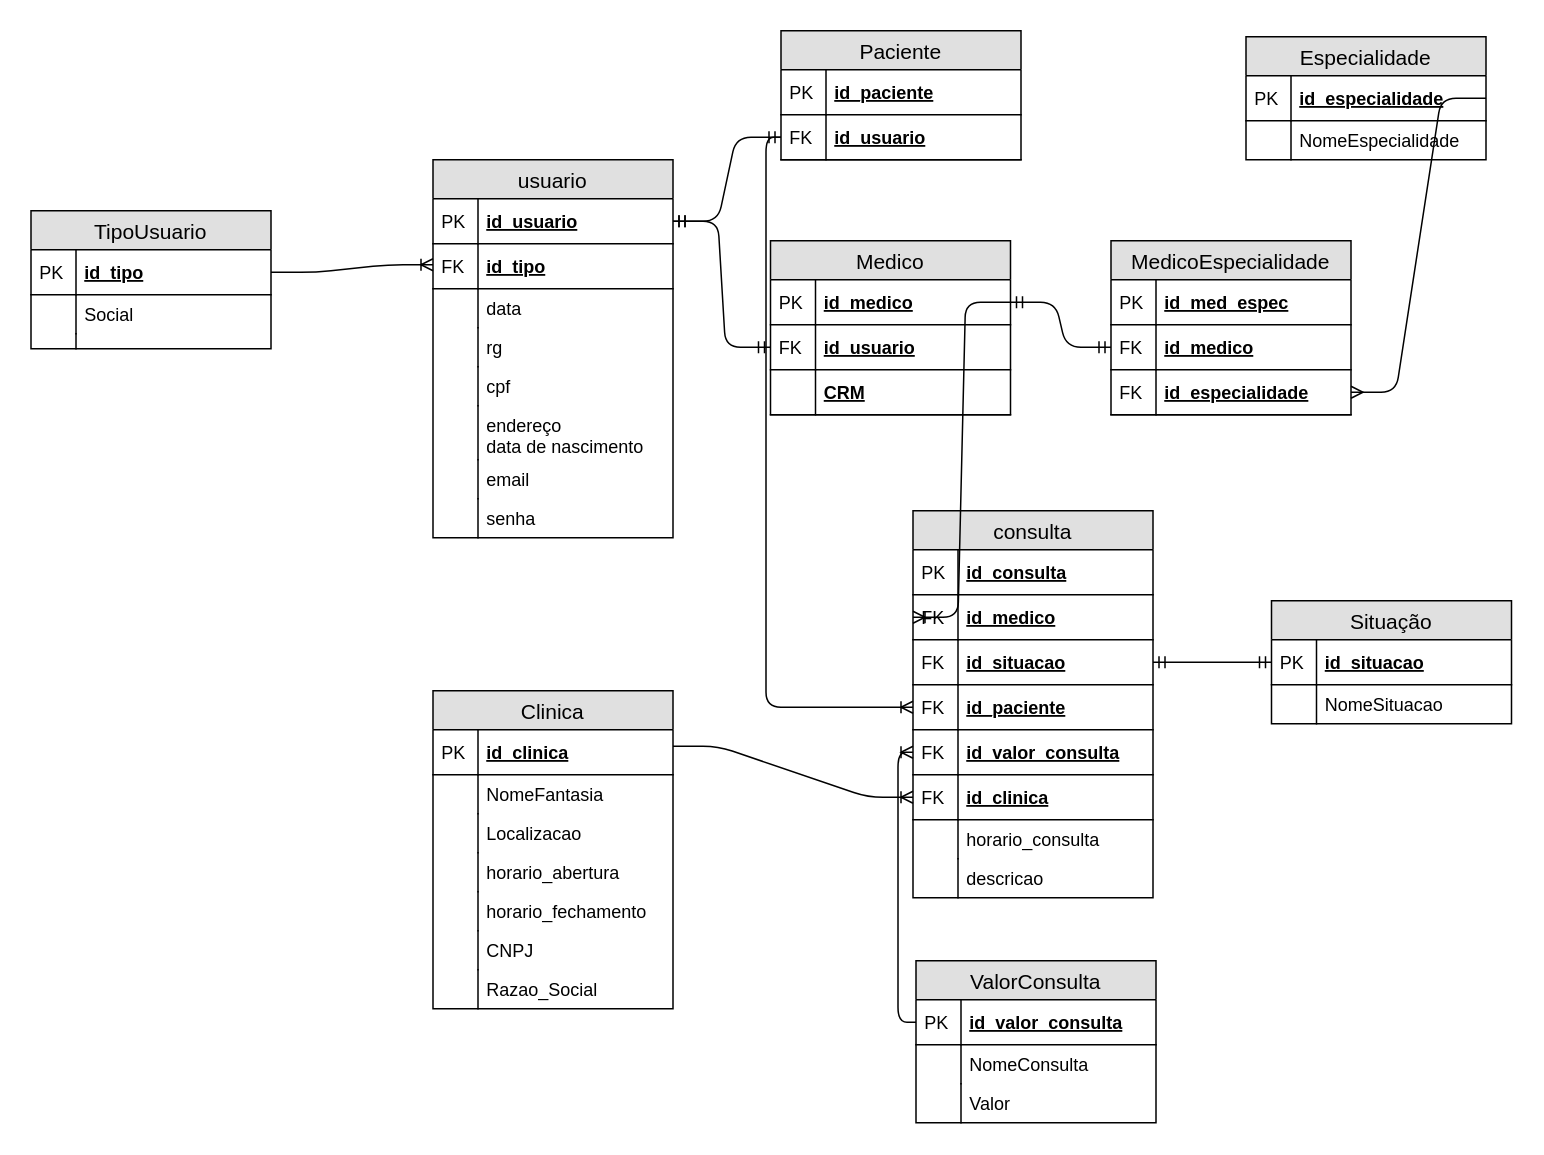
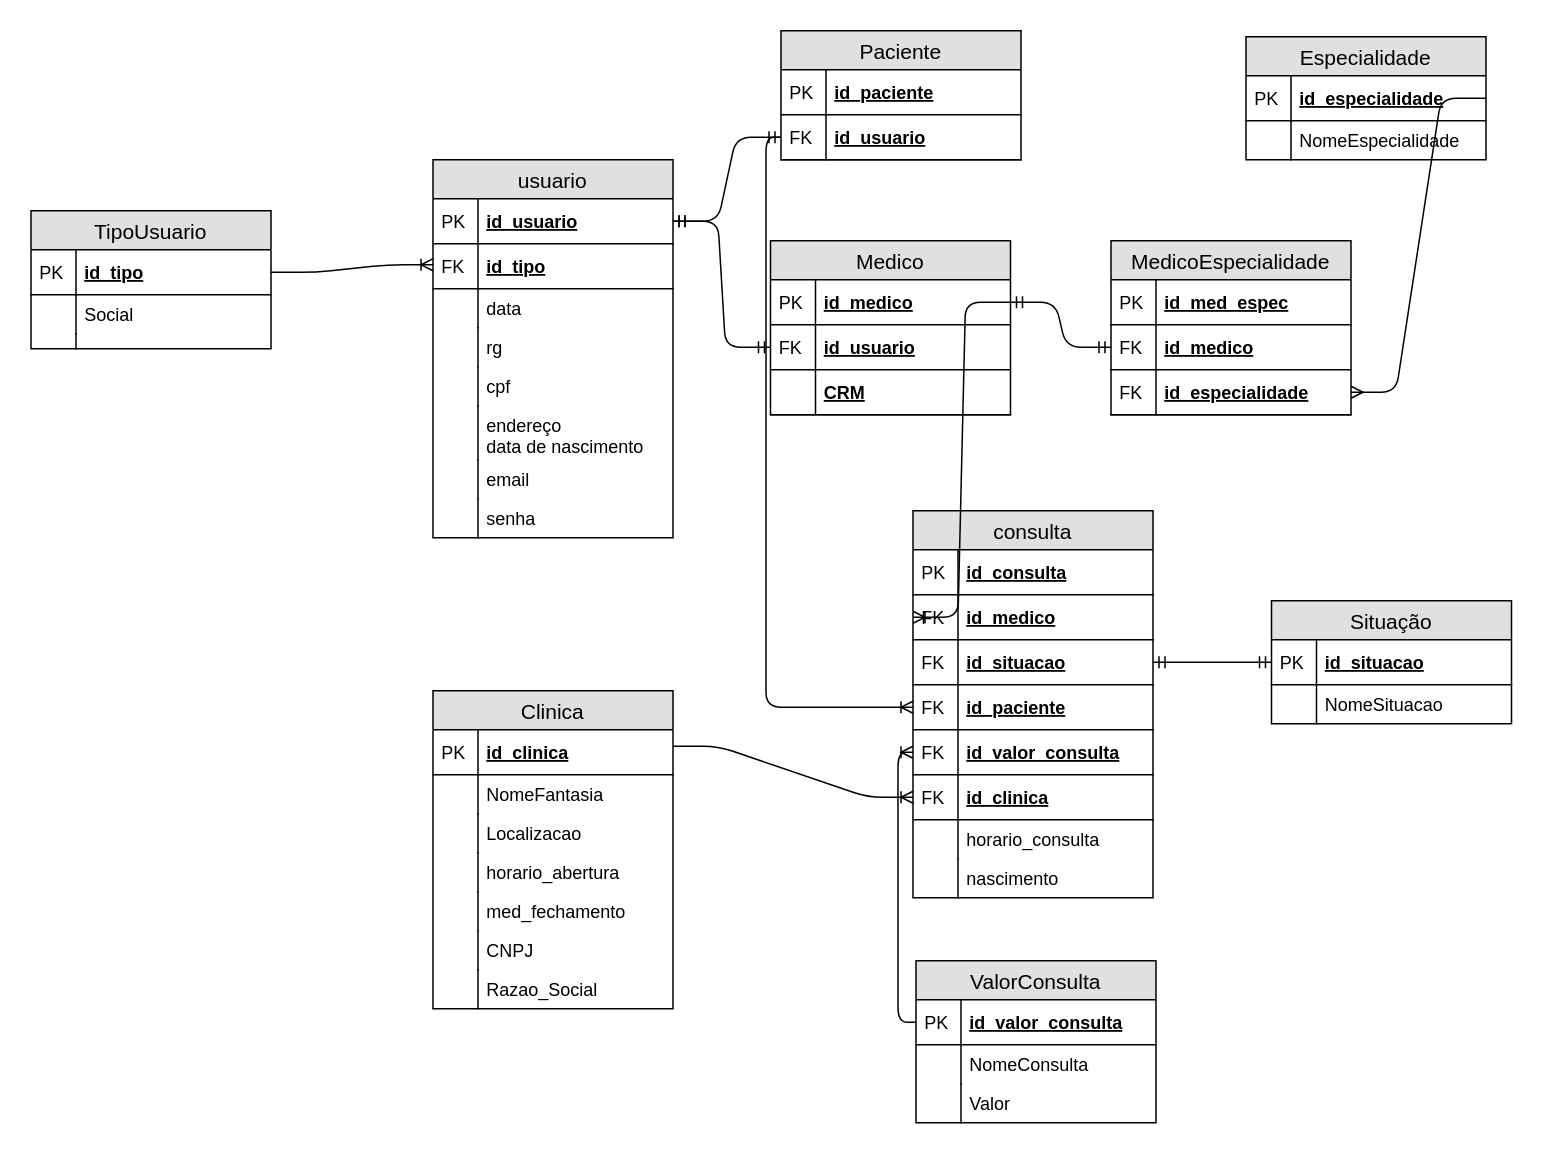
(1009, 879) -> (1014, 879)
(574, 912) -> (557, 912)
